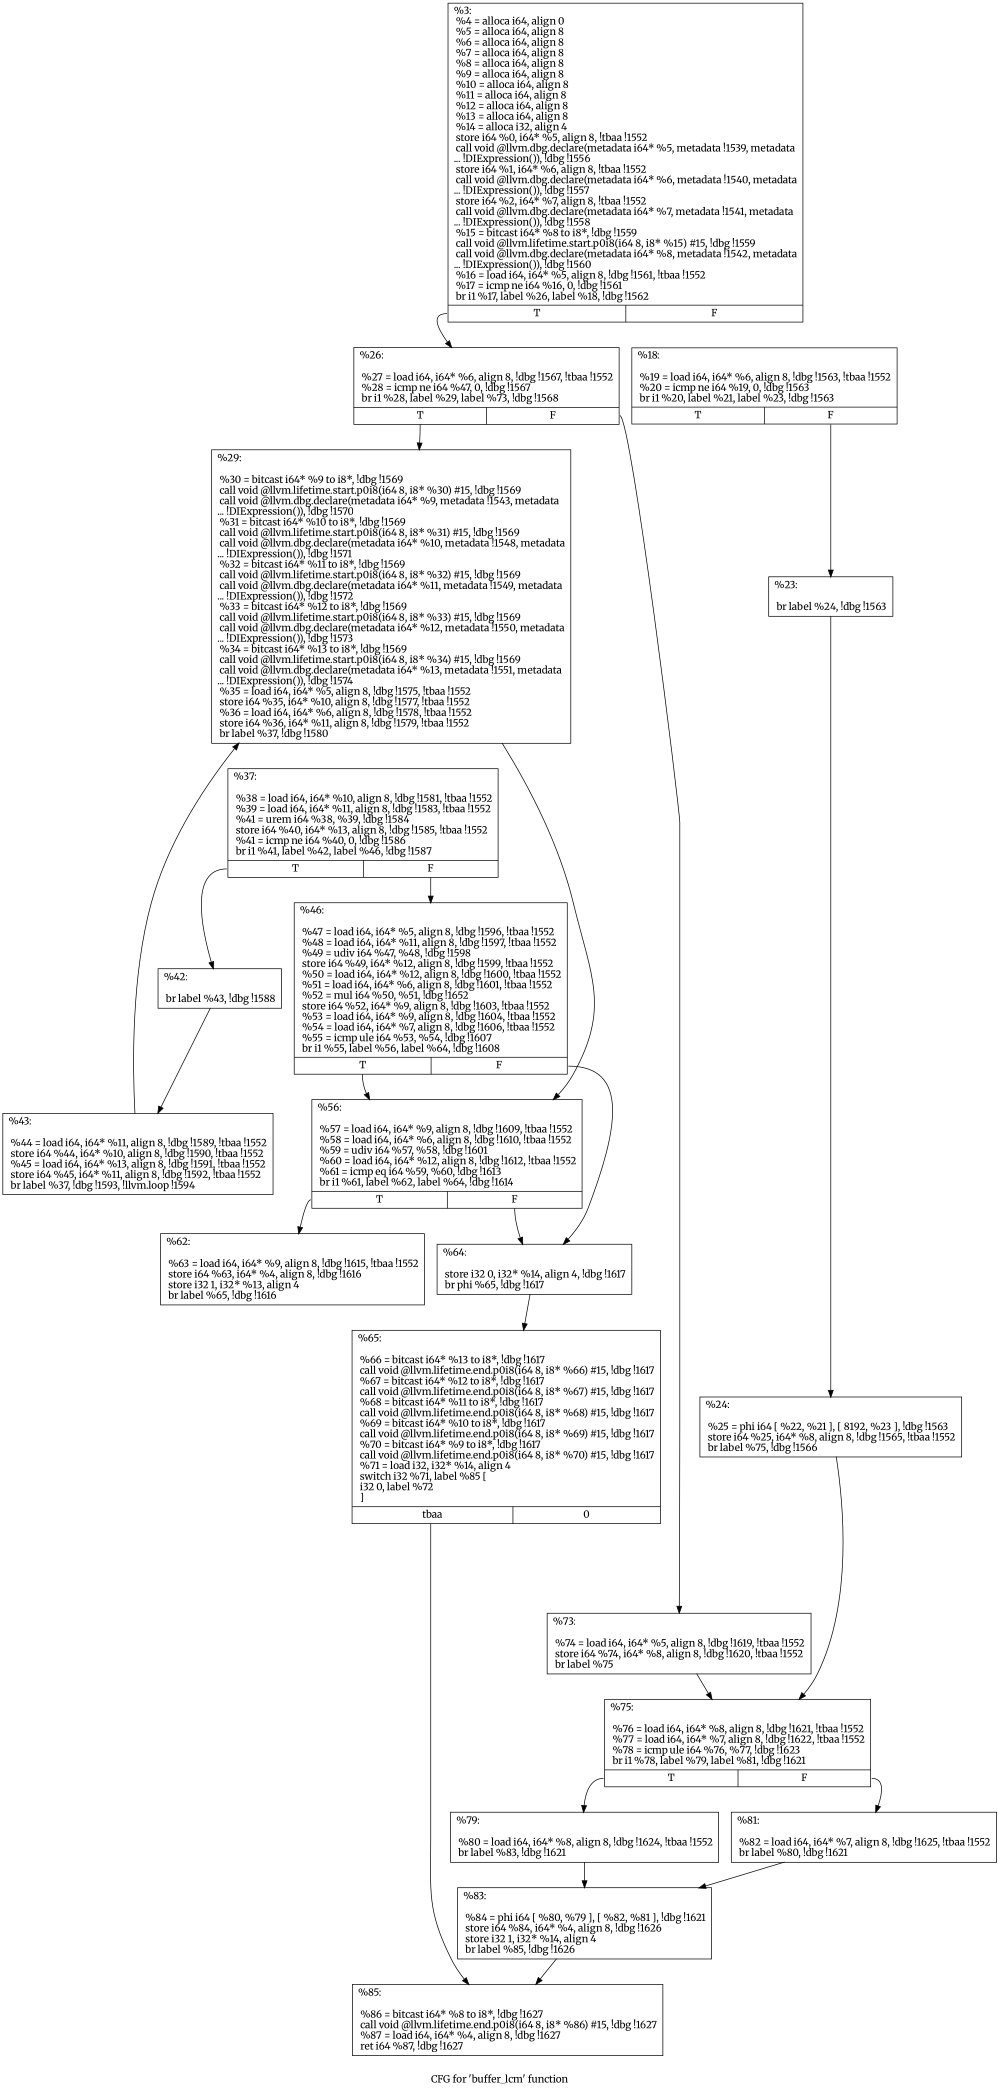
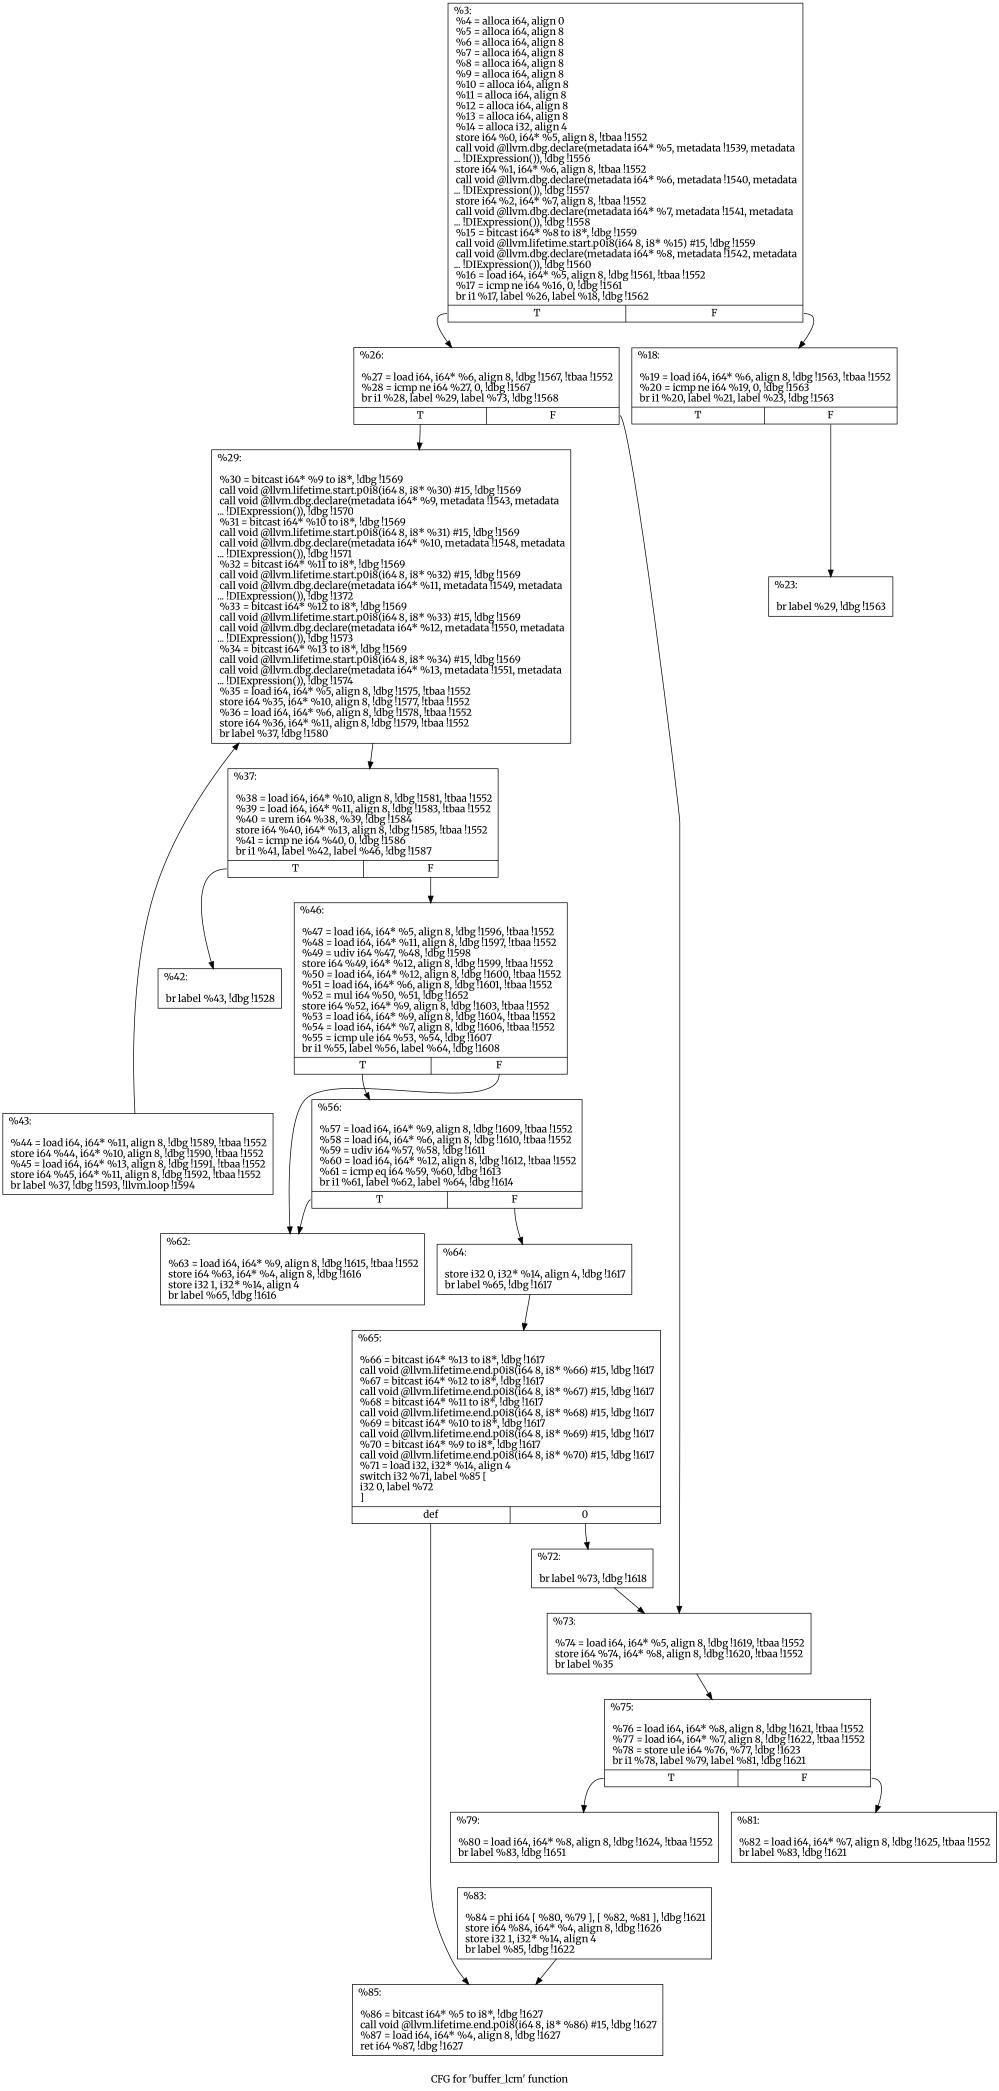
none -> (813, 326)
(446, 388) -> (446, 388)
(285, 597) -> (285, 597)
(831, 607) -> (830, 607)
(322, 820) -> (323, 820)
(577, 916) -> (372, 752)
(220, 999) -> (219, 999)
(186, 1058) -> none
(608, 1143) -> (340, 1089)
(403, 1151) -> (401, 1151)
(233, 1285) -> (233, 1285)
(494, 1285) -> (498, 1285)
(831, 1427) -> none
(433, 1515) -> (431, 1515)
none -> (592, 1568)
(583, 1665) -> (583, 1665)
(706, 1750) -> (706, 1750)
(511, 1853) -> (511, 1853)
(792, 1853) -> (792, 1853)
(585, 1871) -> none
(745, 1874) -> none
(519, 1950) -> (519, 1950)
(451, 2015) -> (451, 2015)
